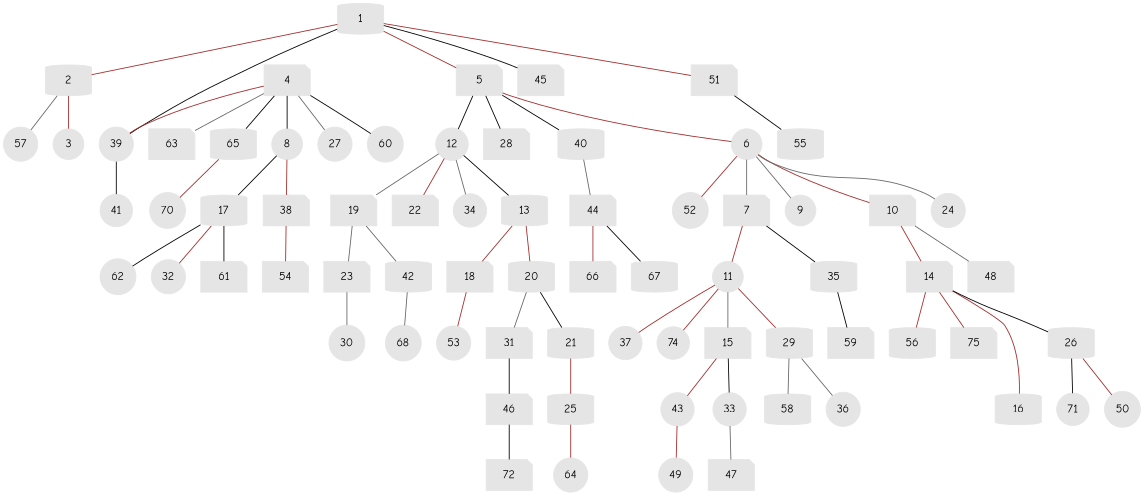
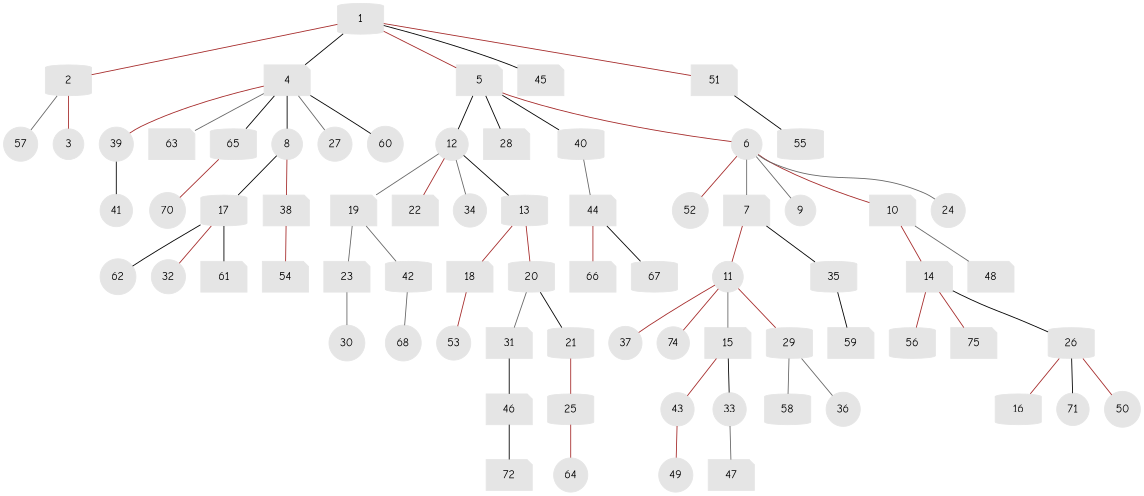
(231, 77) -> (324, 49)
(1007, 329) -> (1045, 376)
